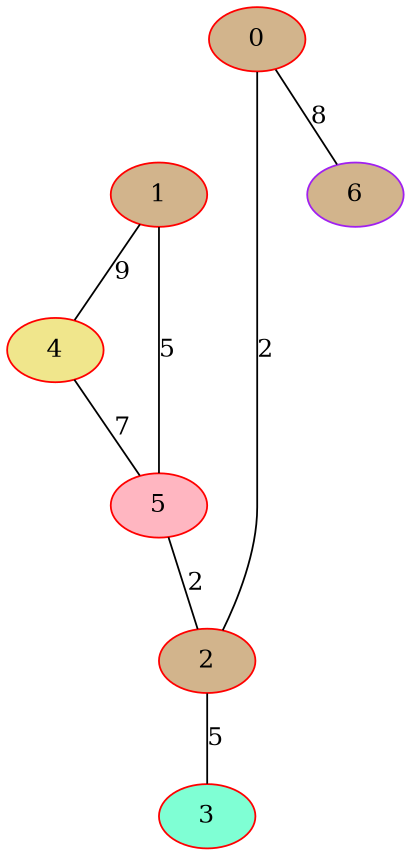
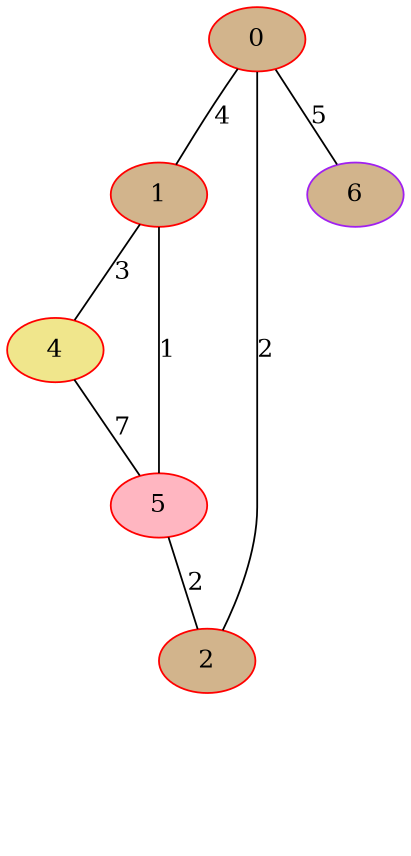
none -> (206, 116)
(320, 117) -> (320, 117)
(123, 272) -> (123, 272)
(168, 350) -> (168, 350)
(207, 816) -> none
